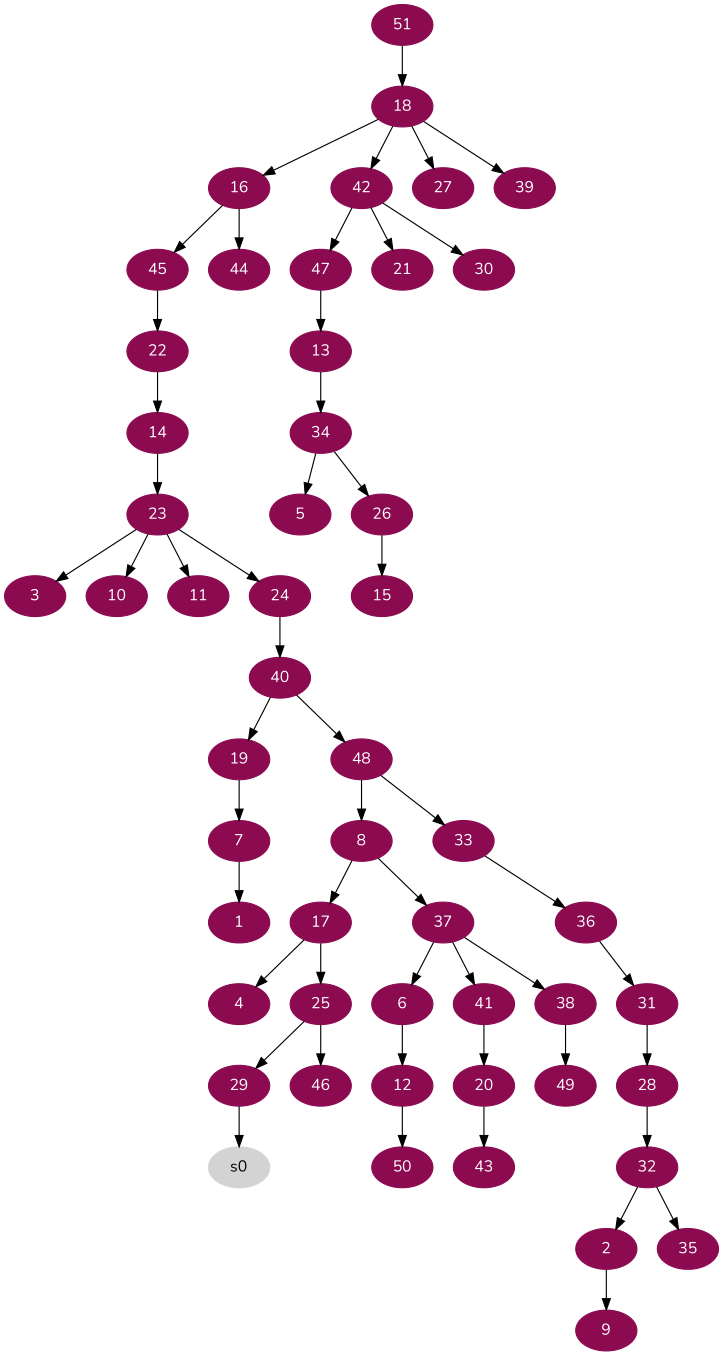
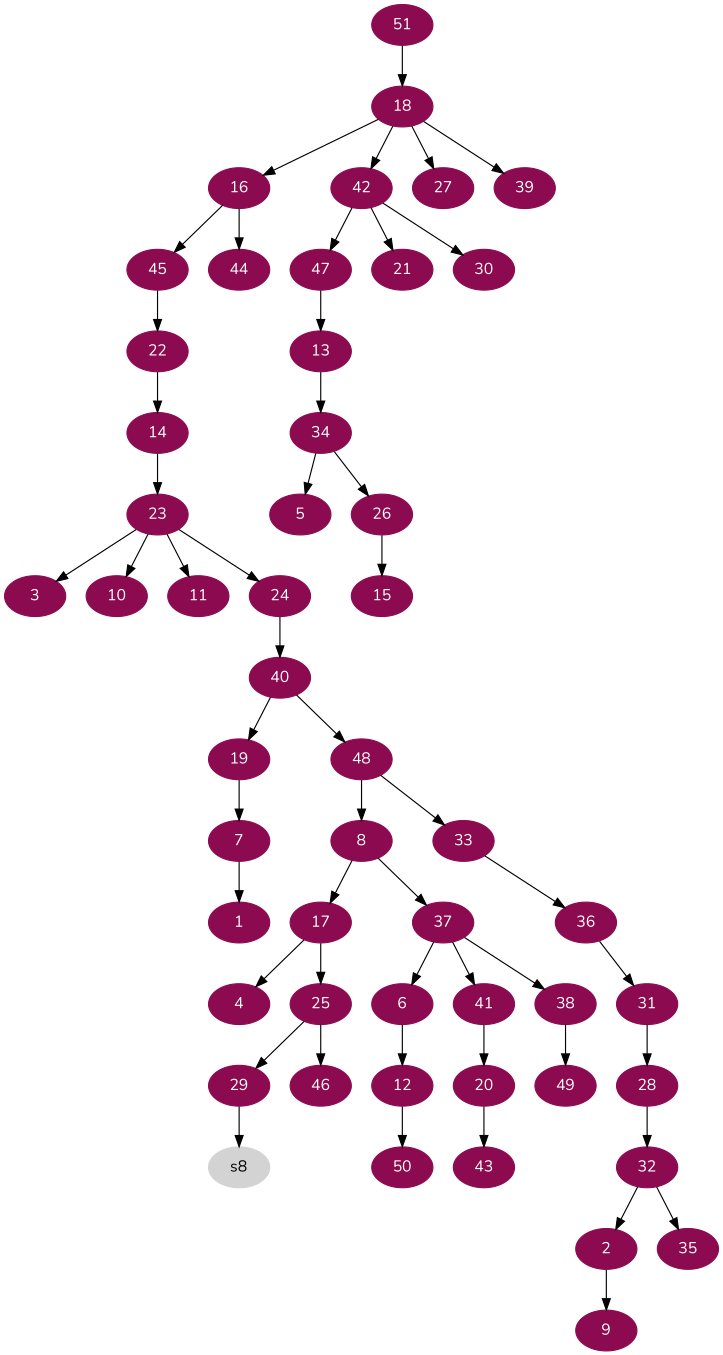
(239, 1167) -> (239, 1167)
